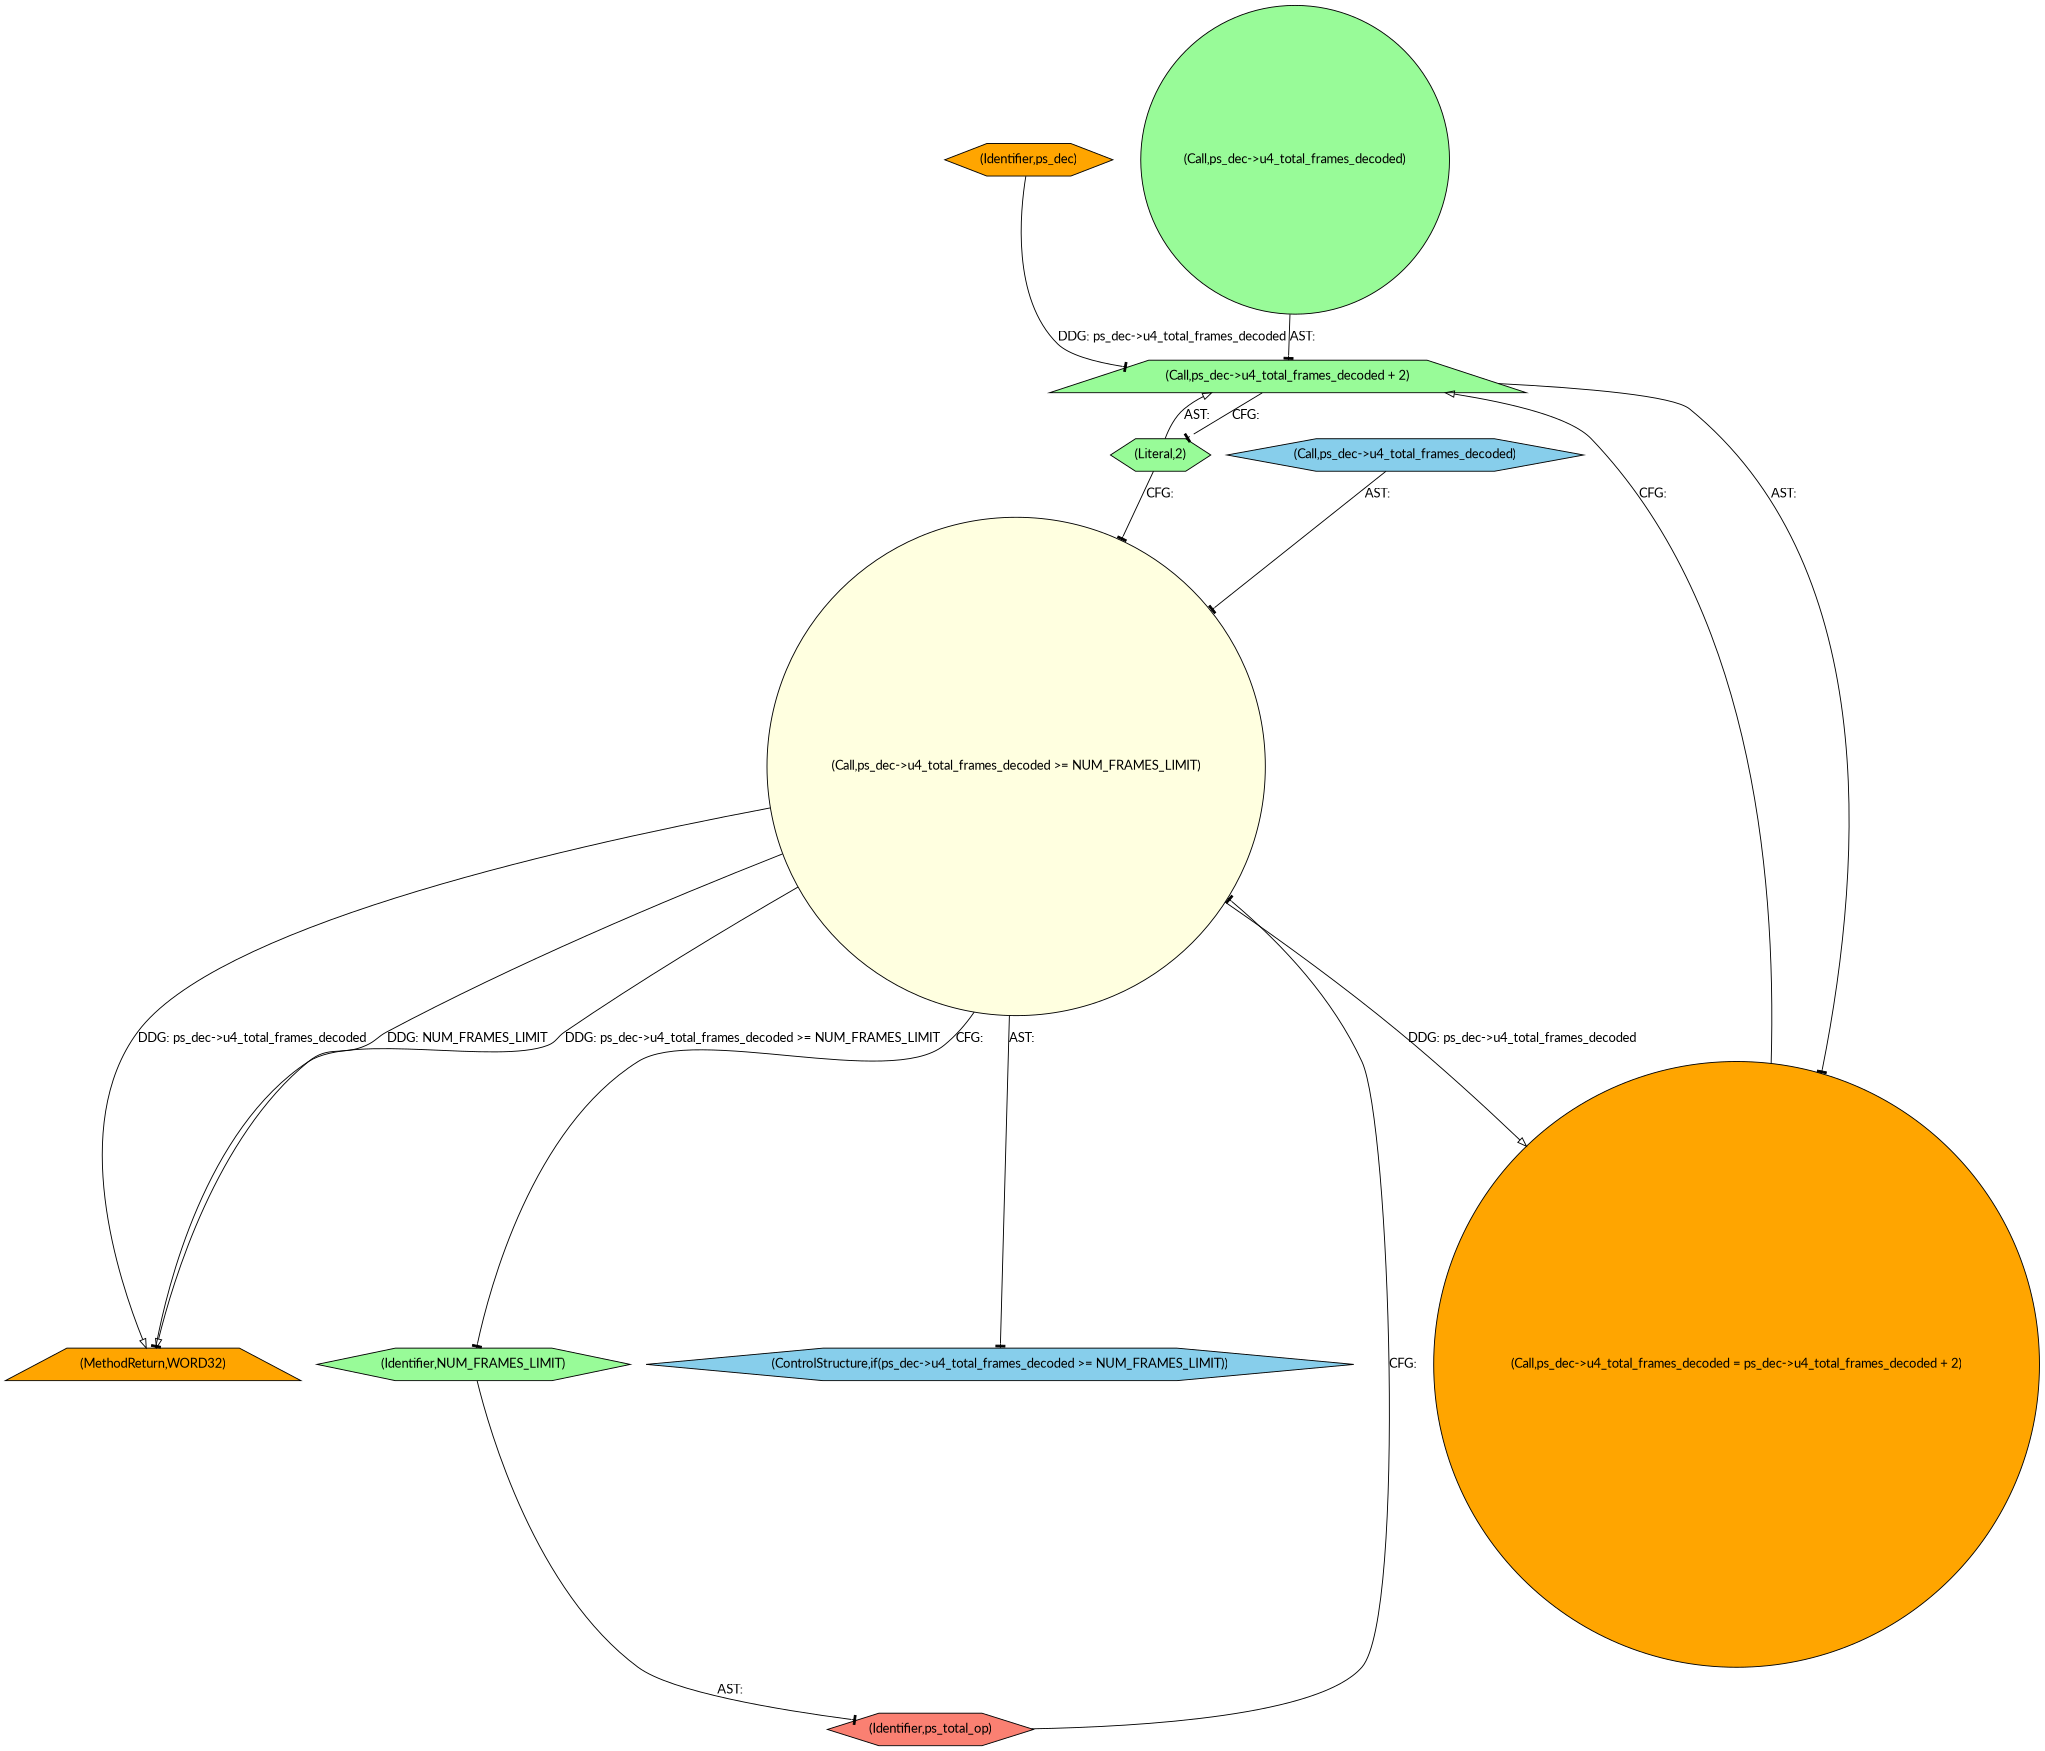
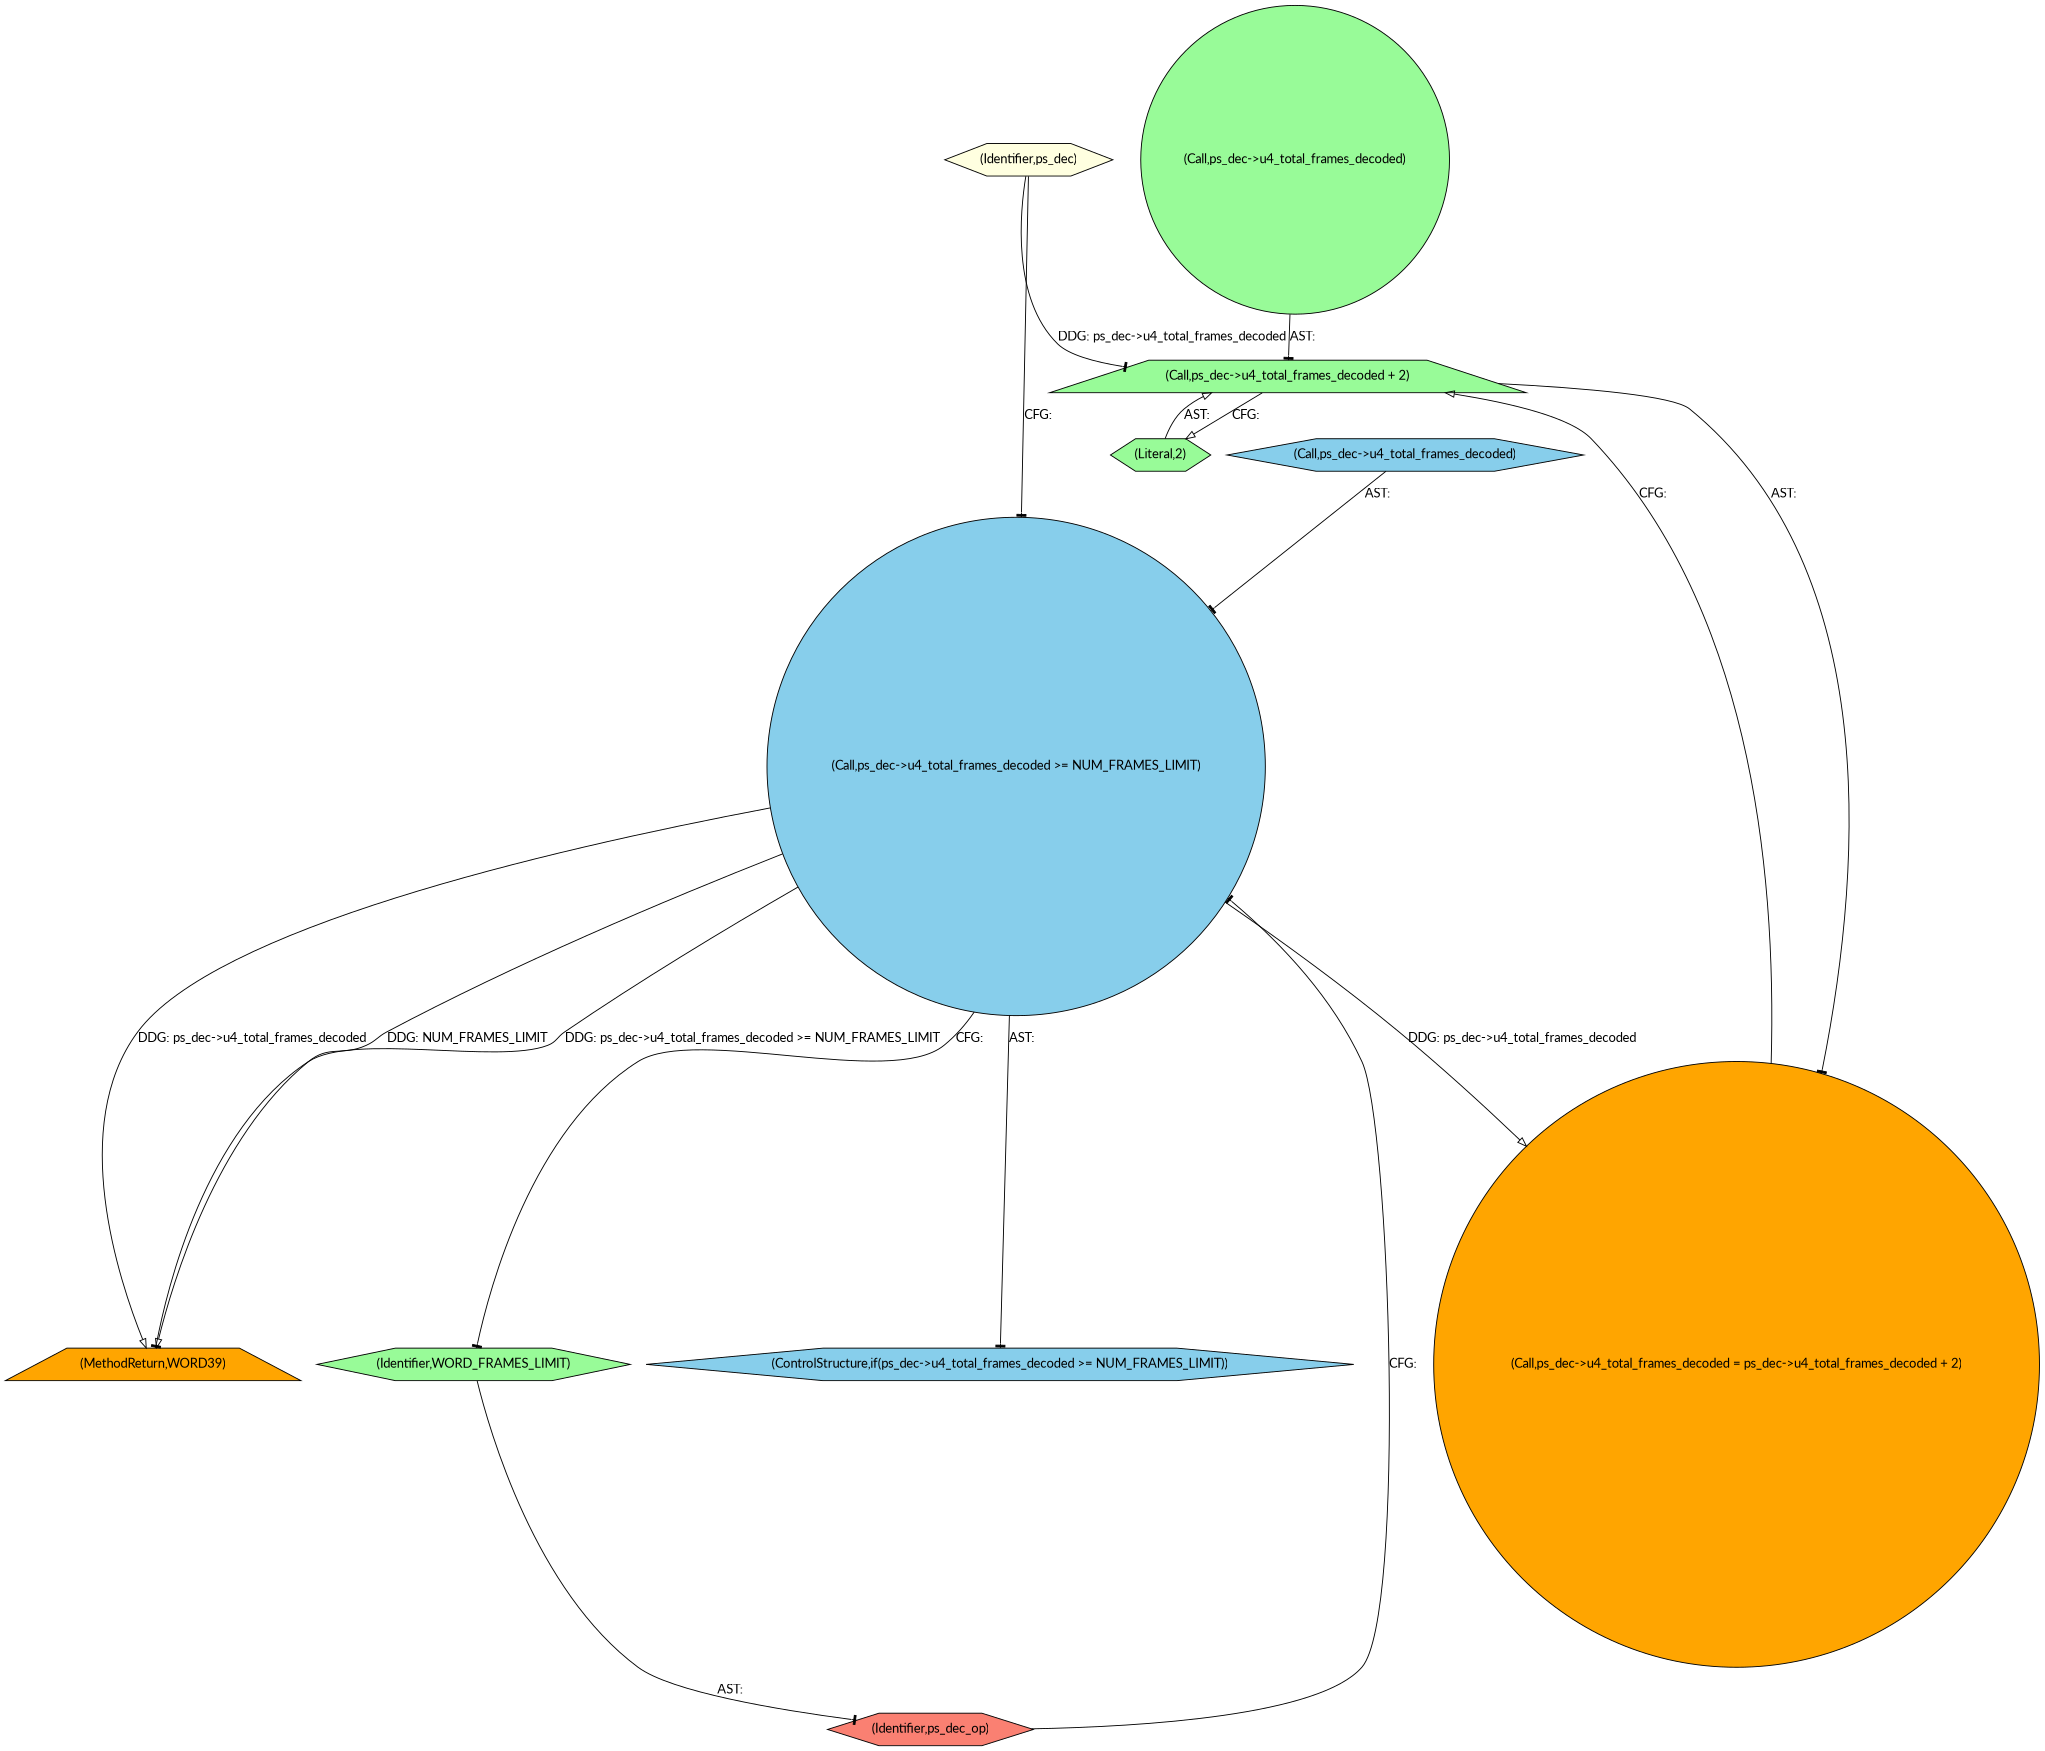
(1029, 160) -> (1029, 160)
(1228, 413) -> (1228, 413)
(1138, 504) -> (1025, 344)
(1016, 766) -> (1016, 766)
(153, 1364) -> (153, 1364)
(474, 1364) -> (474, 1364)
(930, 1729) -> (930, 1729)
